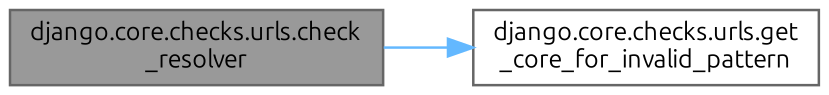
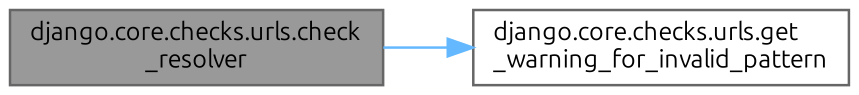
(646, 48) -> (661, 48)
